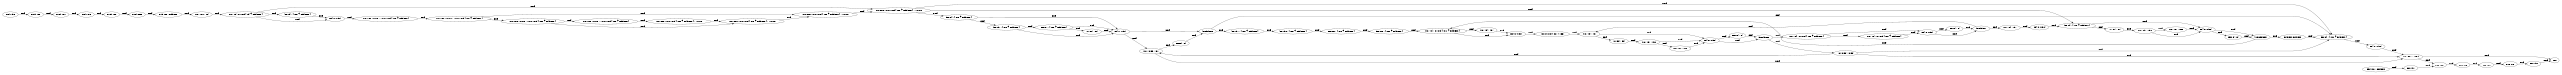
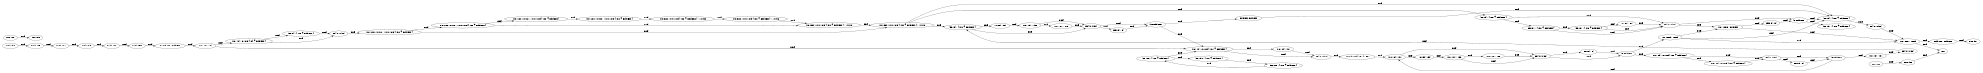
(564, 8) -> (653, 32)
(168, 15) -> (170, 46)
(642, 28) -> none
(1268, 31) -> (1182, 59)
none -> (699, 48)
(1151, 51) -> (1728, 27)
(2425, 61) -> (1924, 42)
(2487, 65) -> none
(2425, 68) -> none
